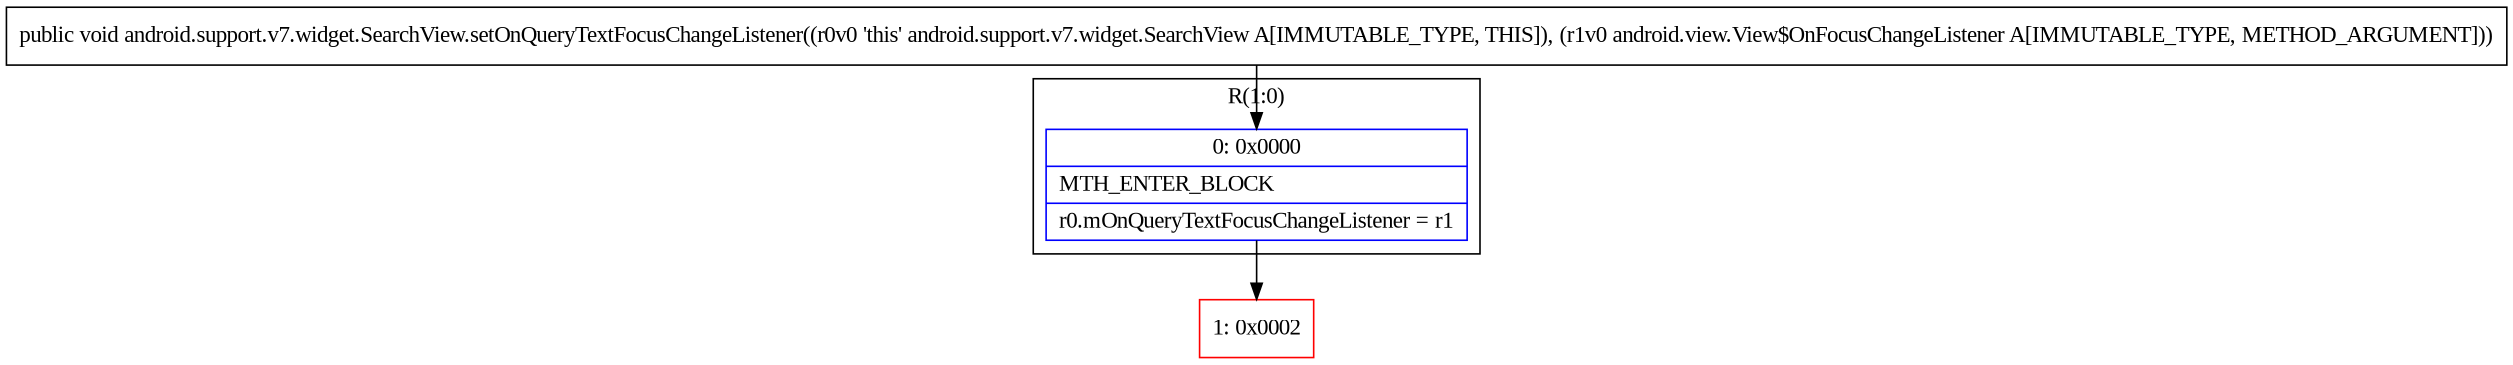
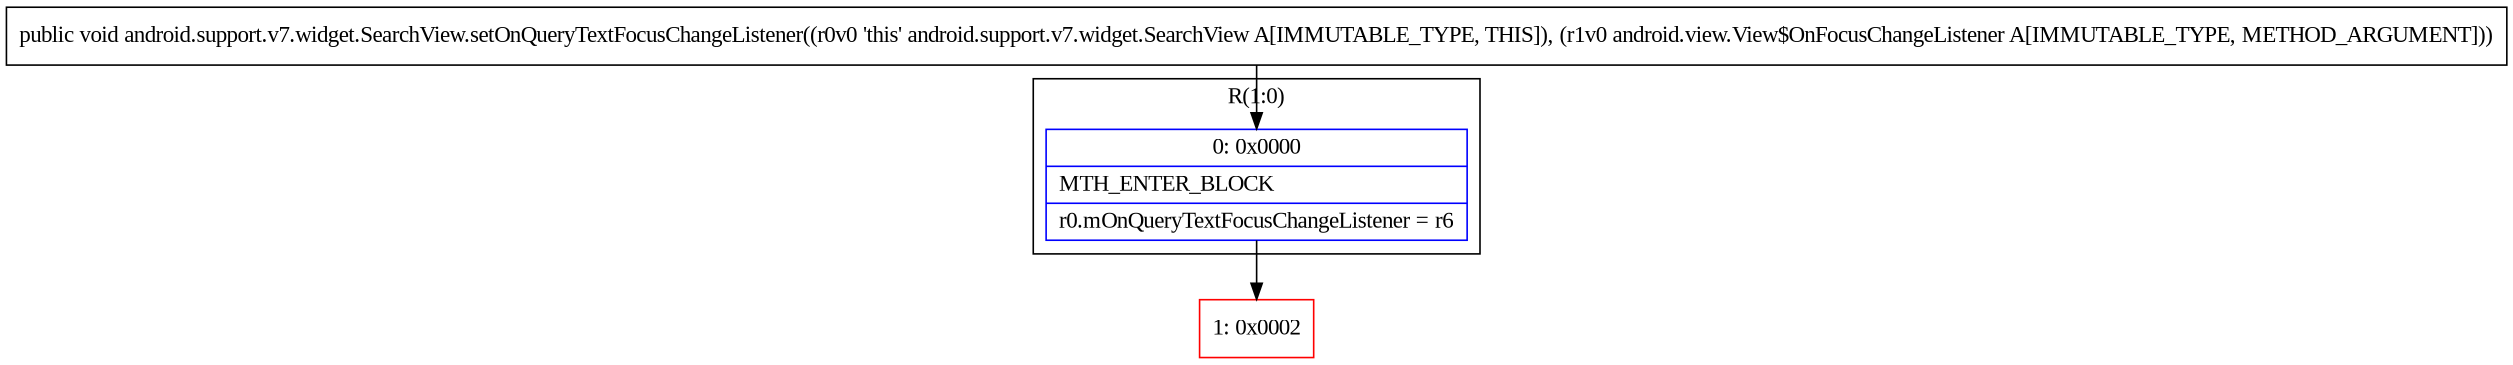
(1257, 221) -> (1257, 221)
